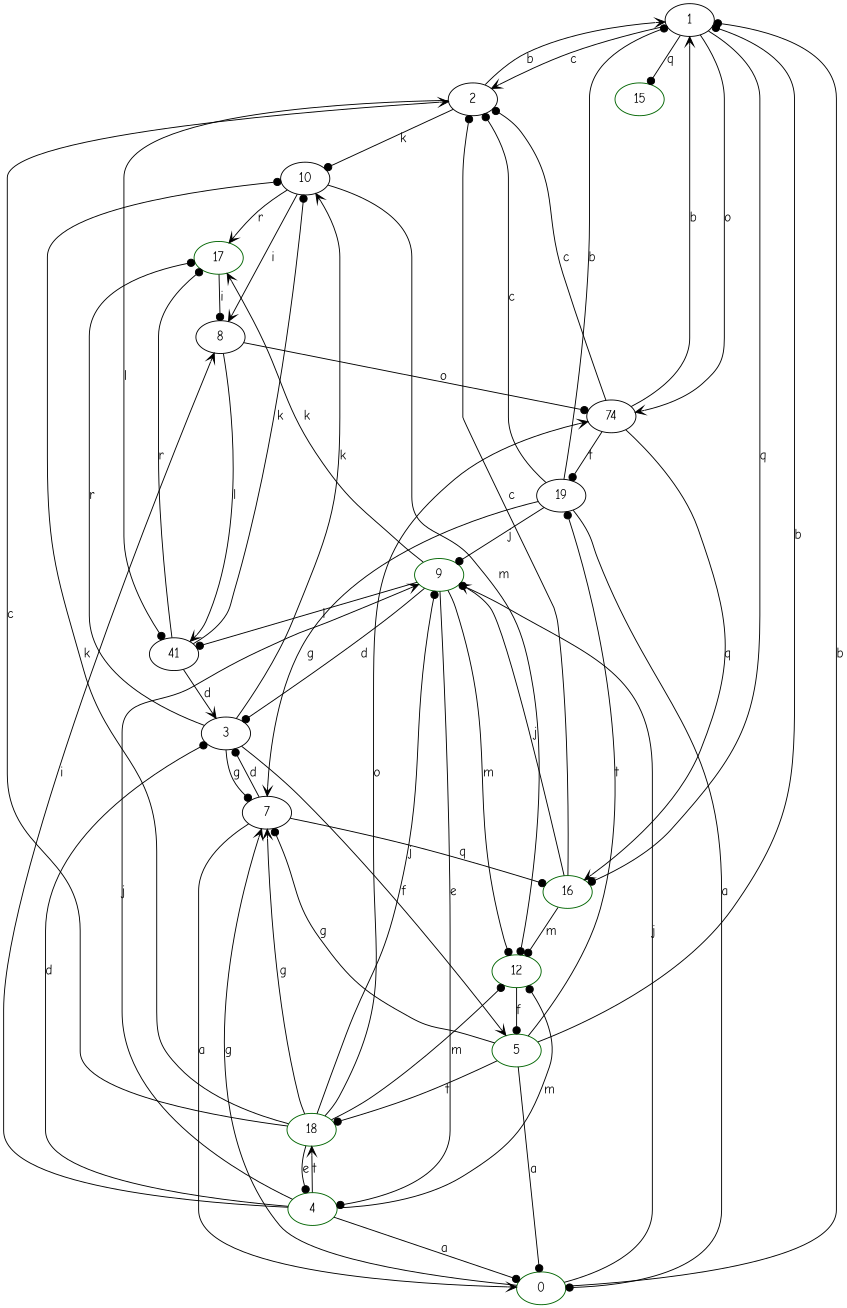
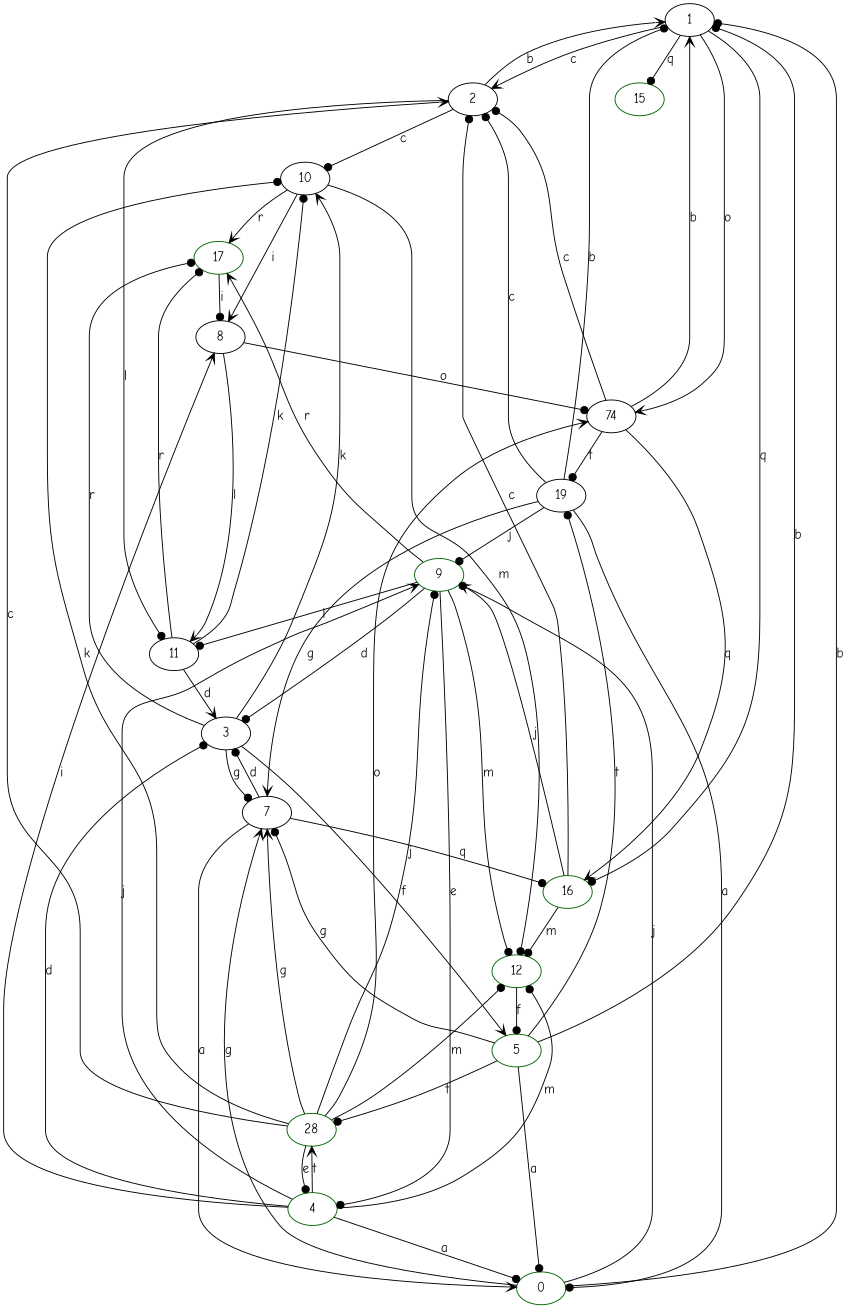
(403, 139) -> (403, 139)
(307, 416) -> (307, 416)
(174, 654) -> (174, 654)
(312, 1130) -> (312, 1130)
